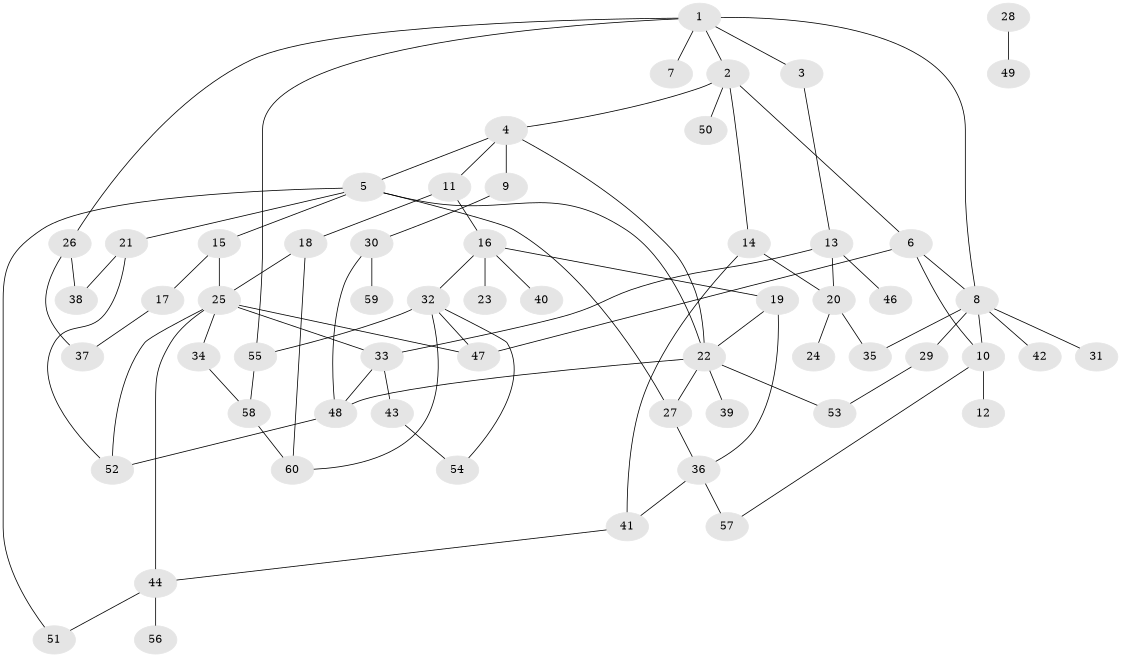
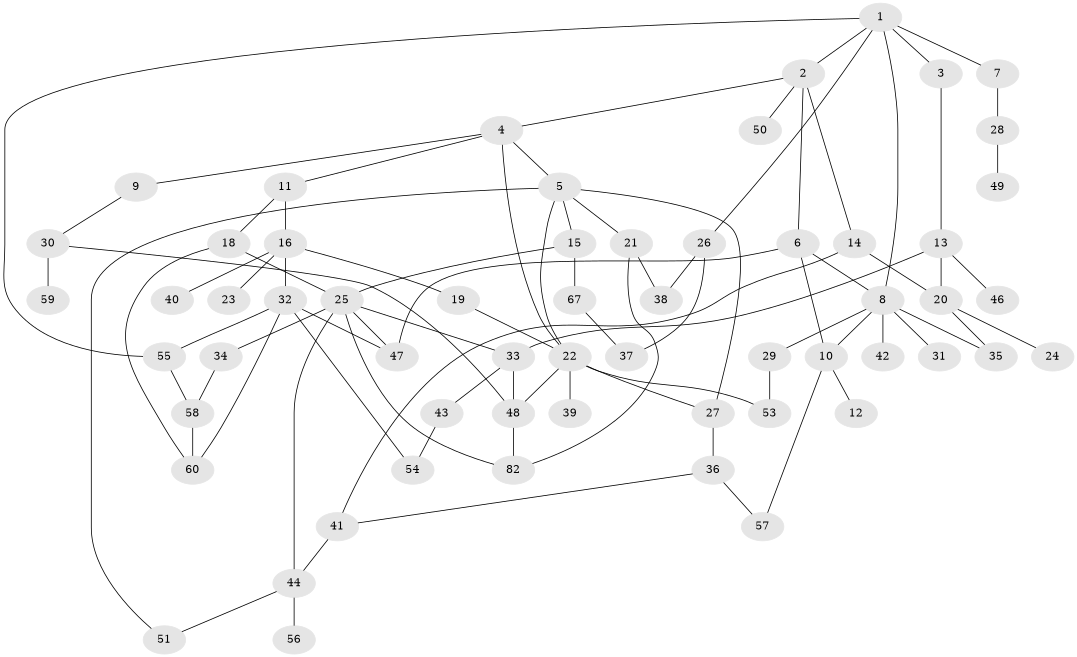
none -> (998, 102)
(163, 300) -> (575, 300)
(768, 398) -> none
(112, 470) -> (513, 470)
